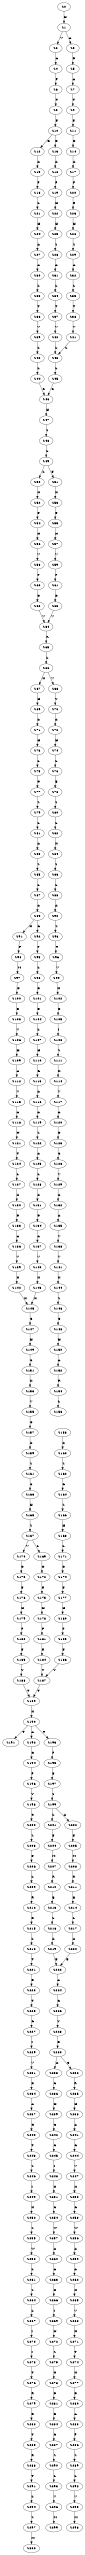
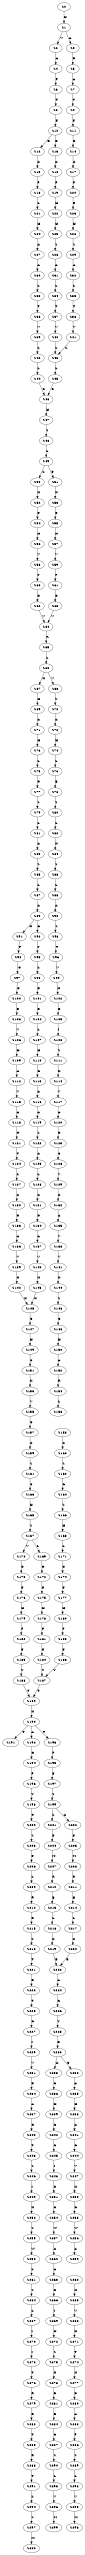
(20, 968) -> (20, 968)
(76, 2083) -> (76, 2083)
(74, 2268) -> none
